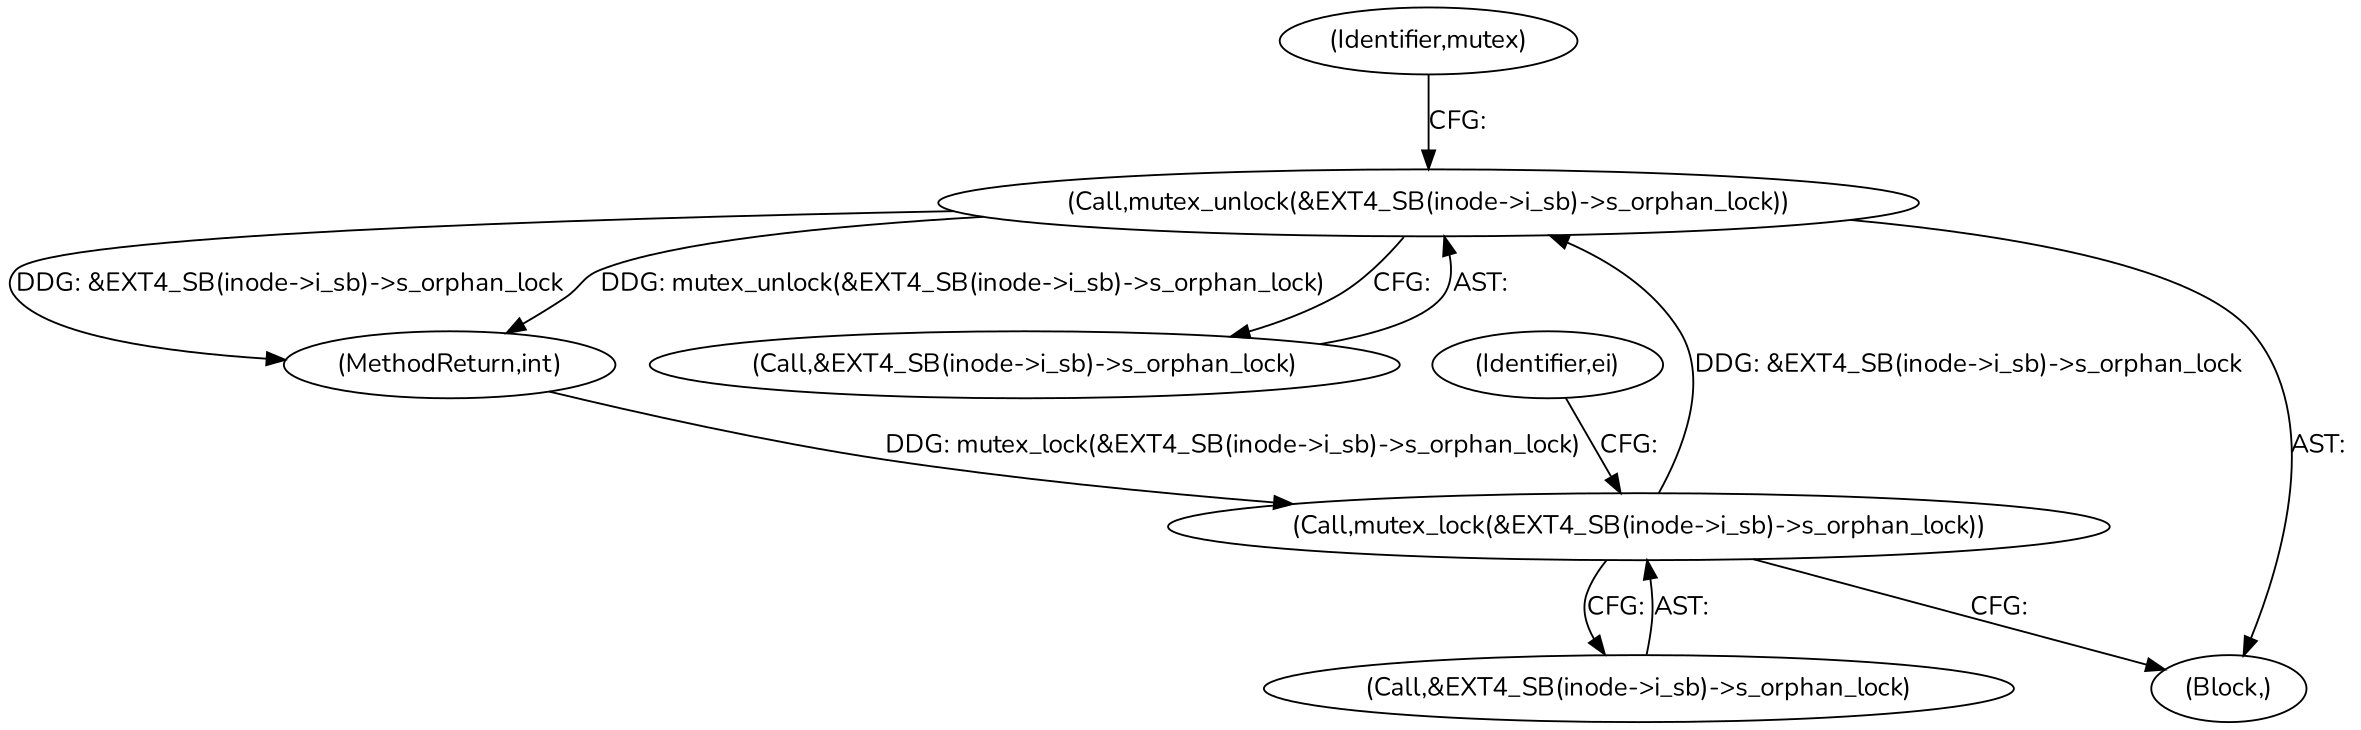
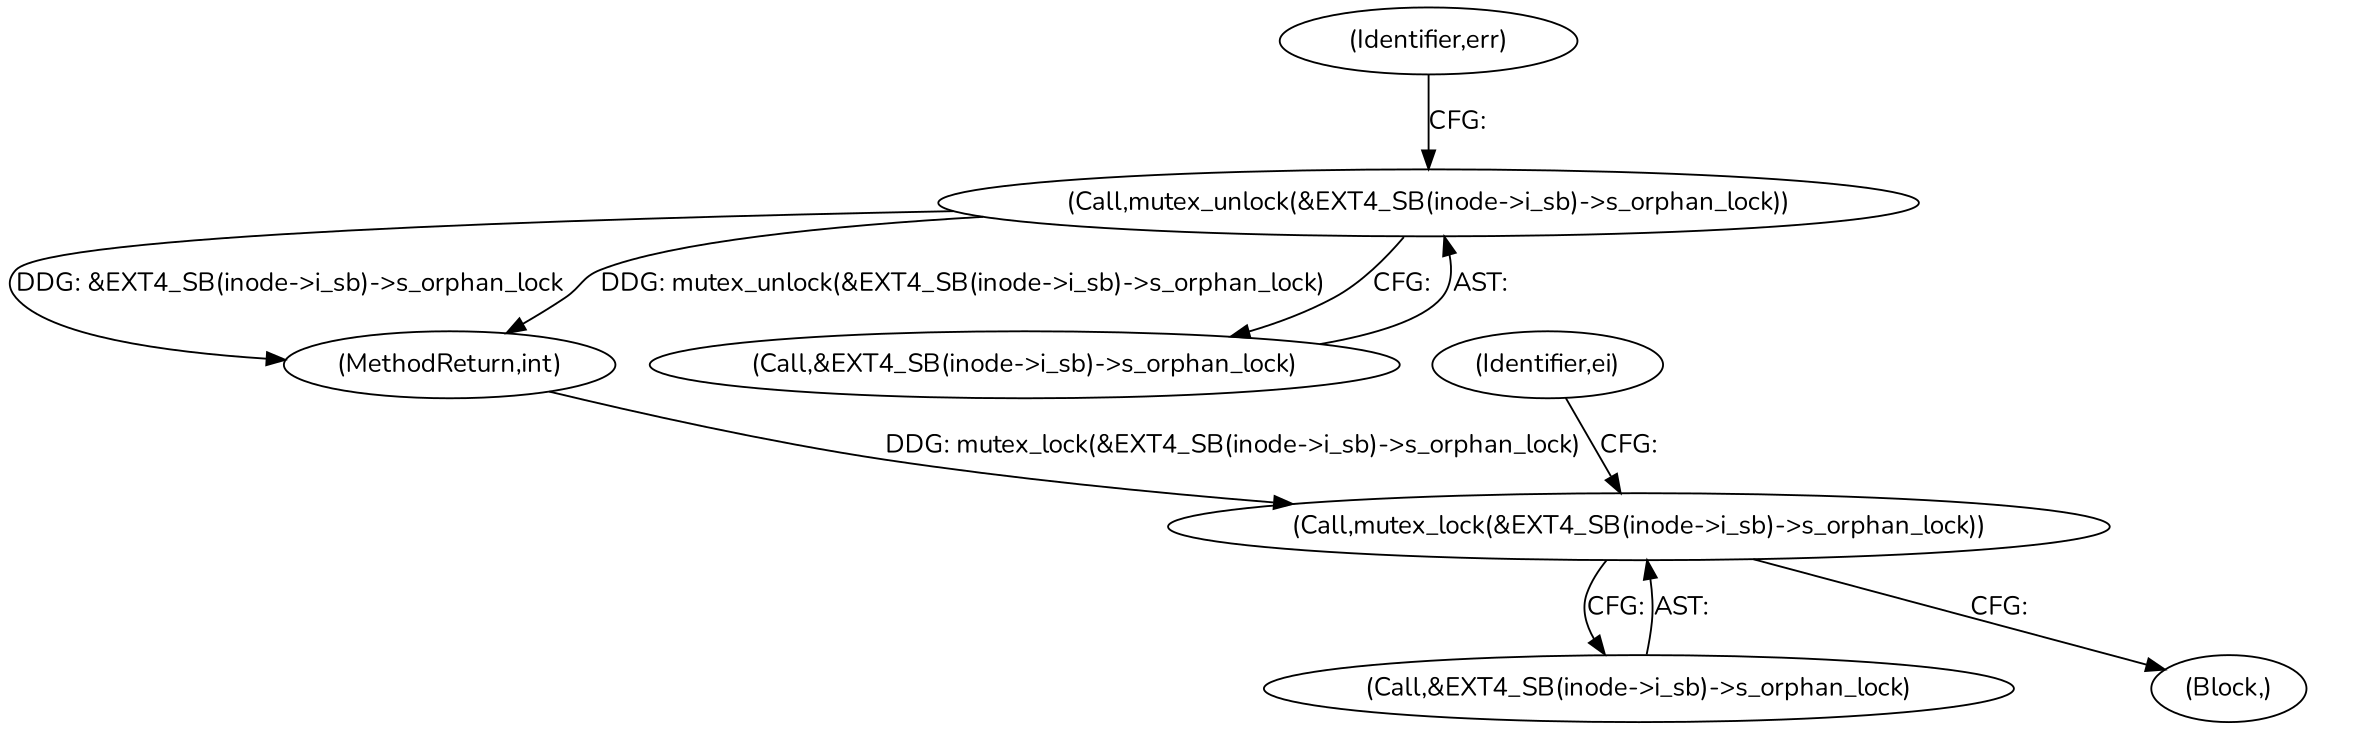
(1429, 41) -> (1429, 41)
(2211, 301) -> none
(1685, 343) -> none
